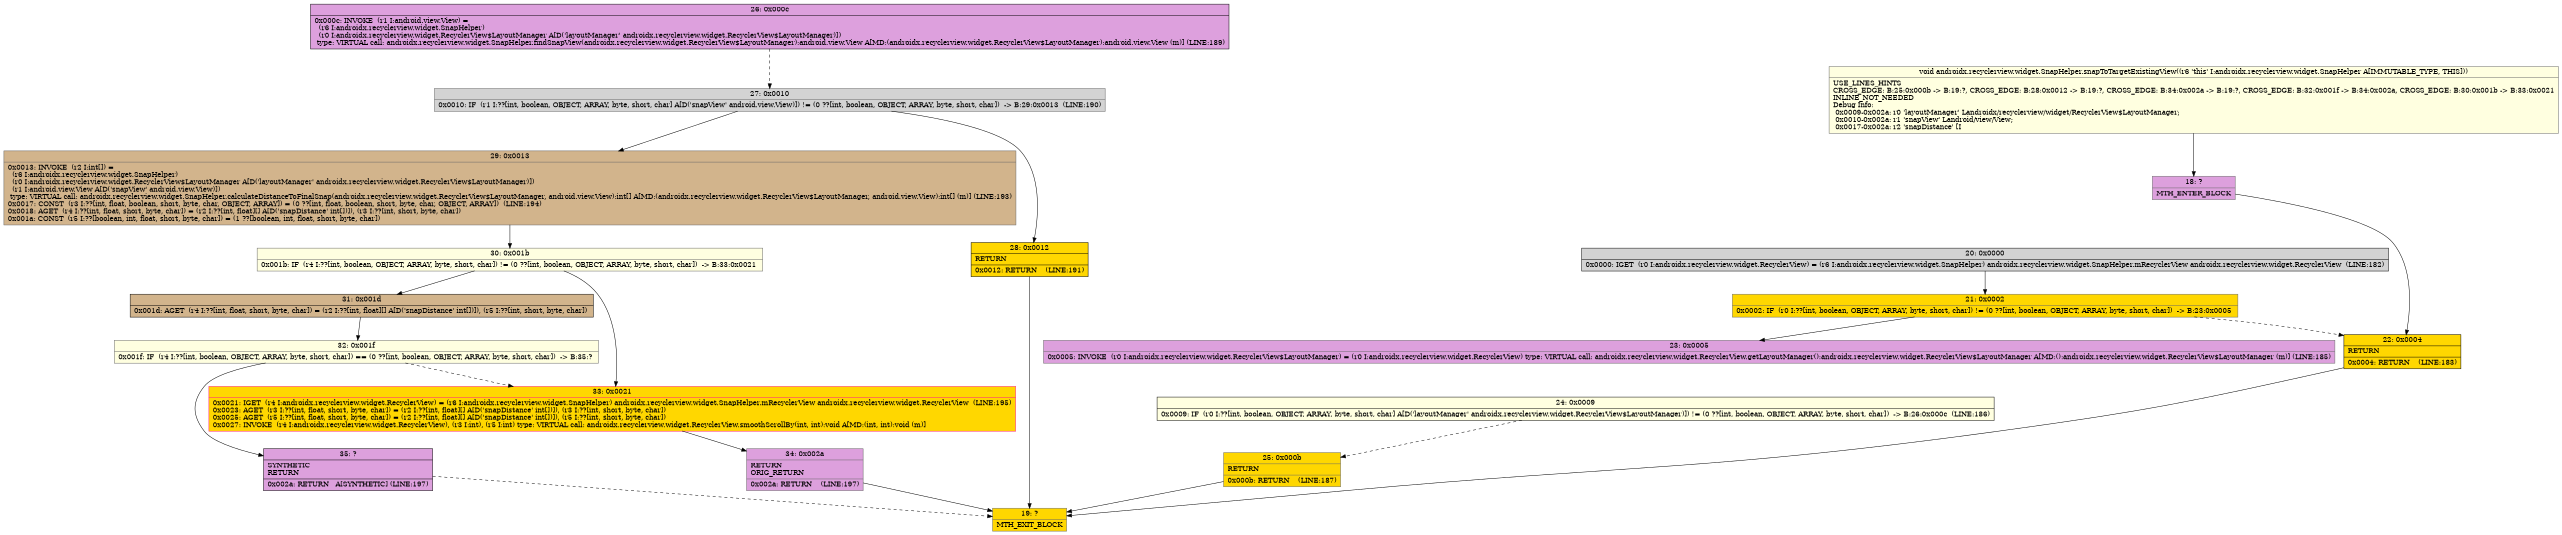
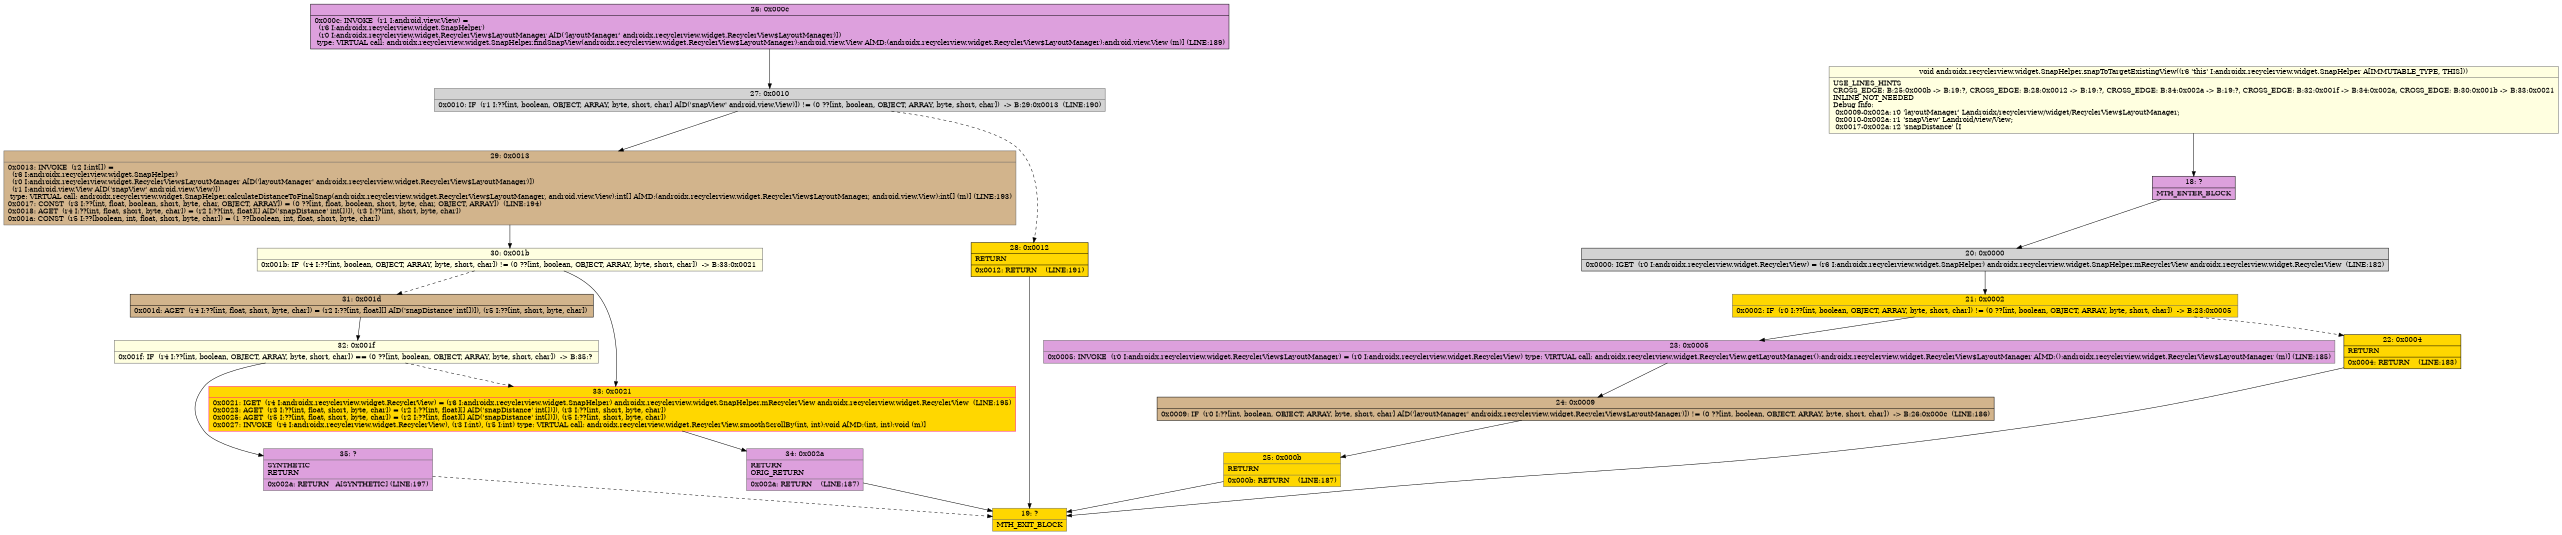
(770, 66) -> (770, 66)
(1002, 138) -> (1002, 138)
(2194, 188) -> (2194, 188)
(2360, 224) -> (2091, 223)
(438, 282) -> (438, 282)
none -> (1635, 379)
(1576, 409) -> (1576, 409)
(1434, 438) -> (1434, 438)
(348, 470) -> (348, 470)
(805, 485) -> (805, 485)
